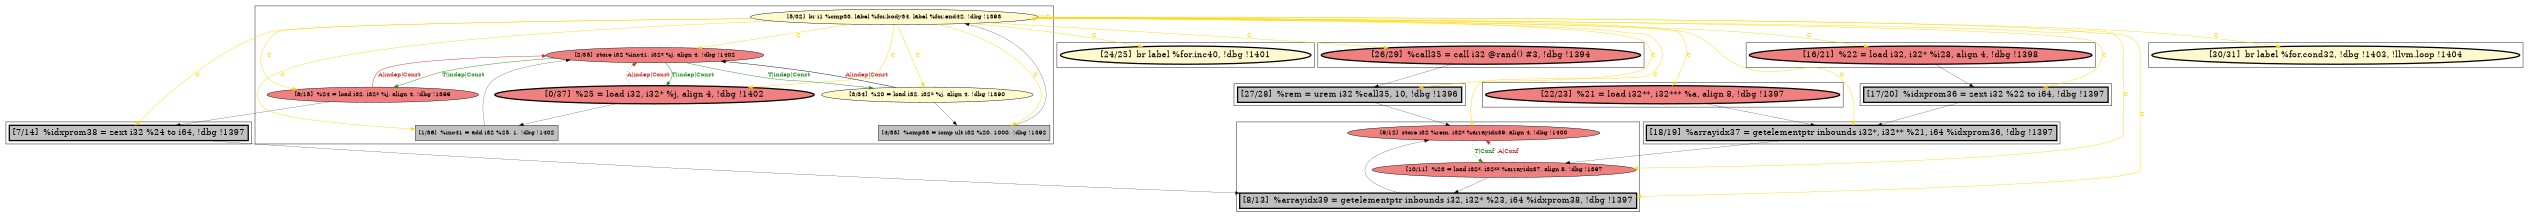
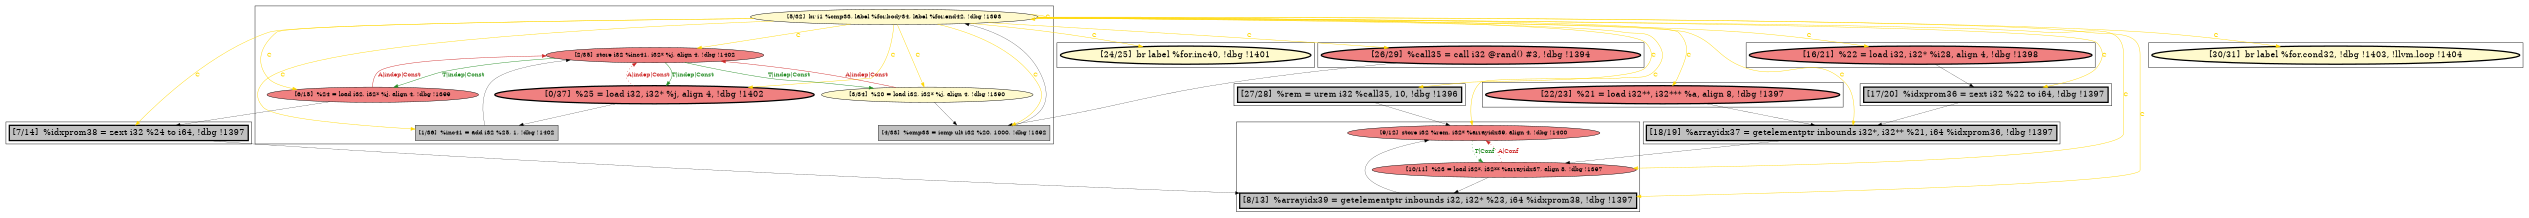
(811, 72) -> (811, 72)
(1415, 75) -> (1204, 87)
